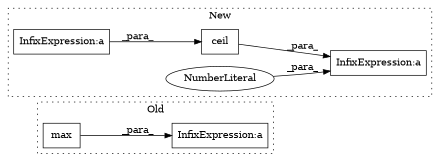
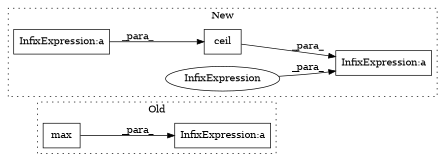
(220, 79) -> (223, 79)
